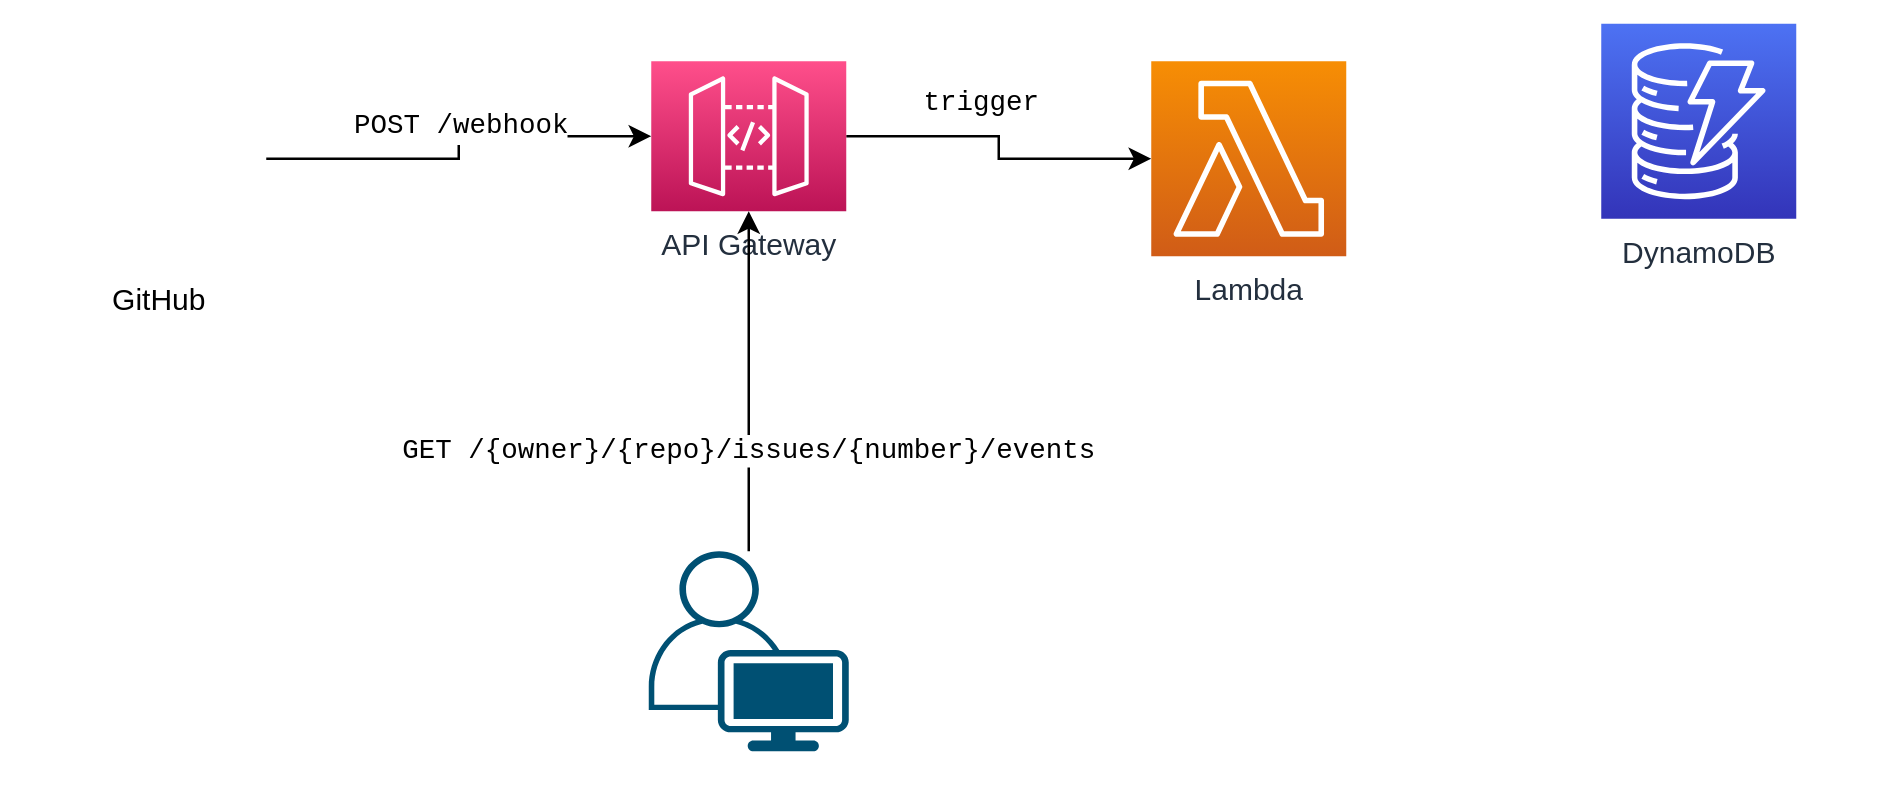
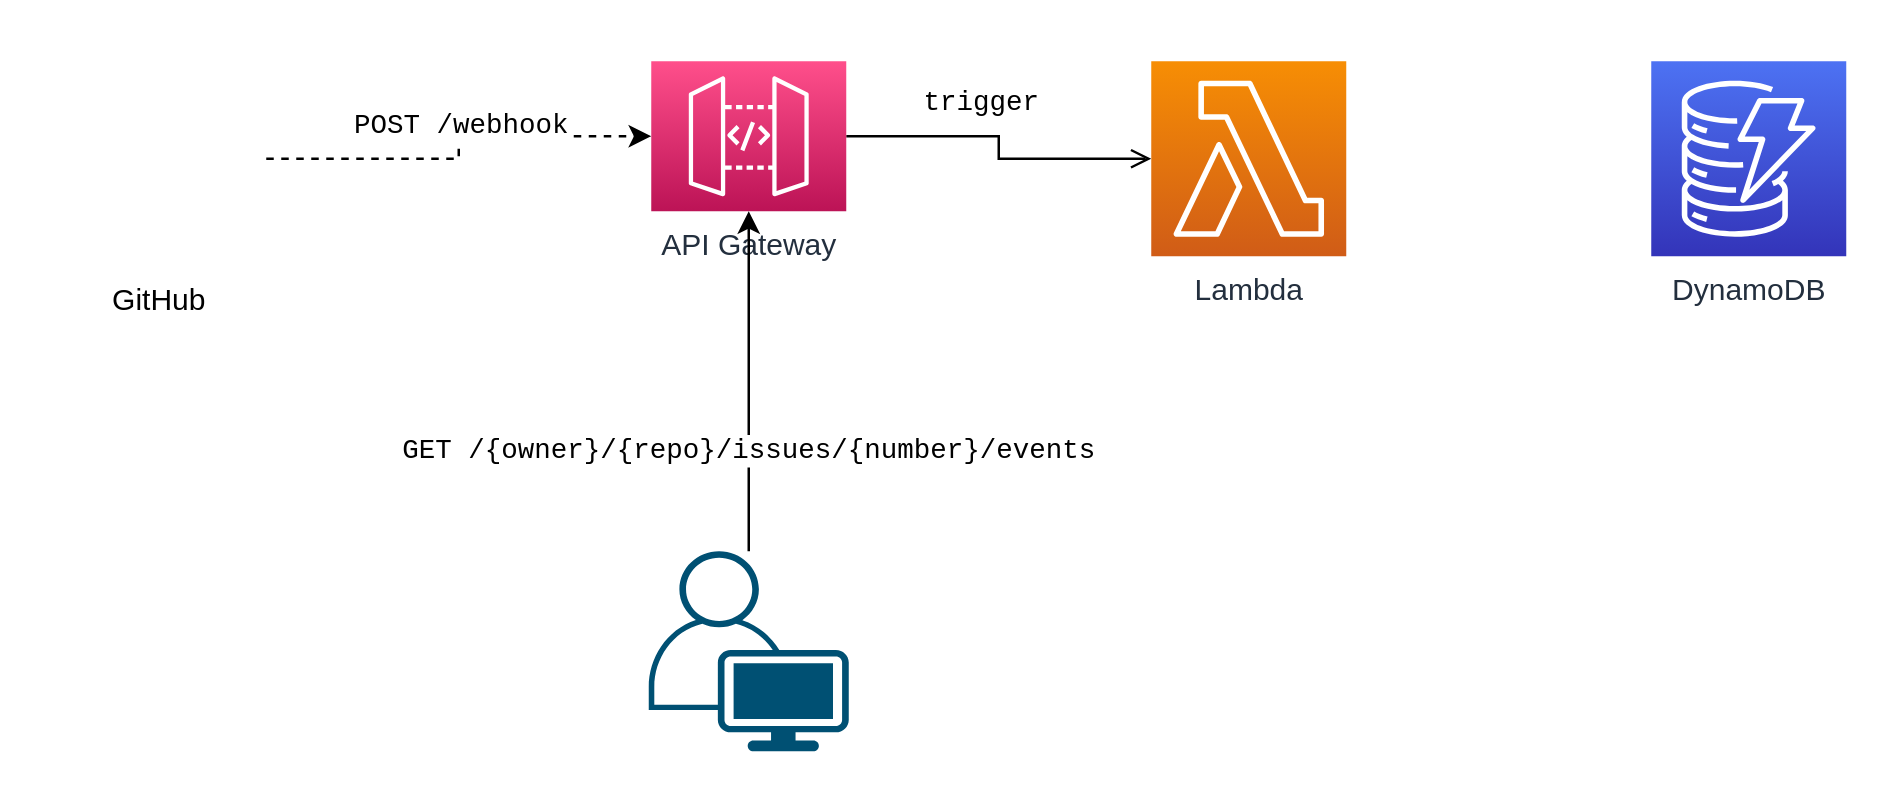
(1699, 121) -> (1749, 159)
(372, 159) -> (372, 159)
(1133, 159) -> (1137, 159)
